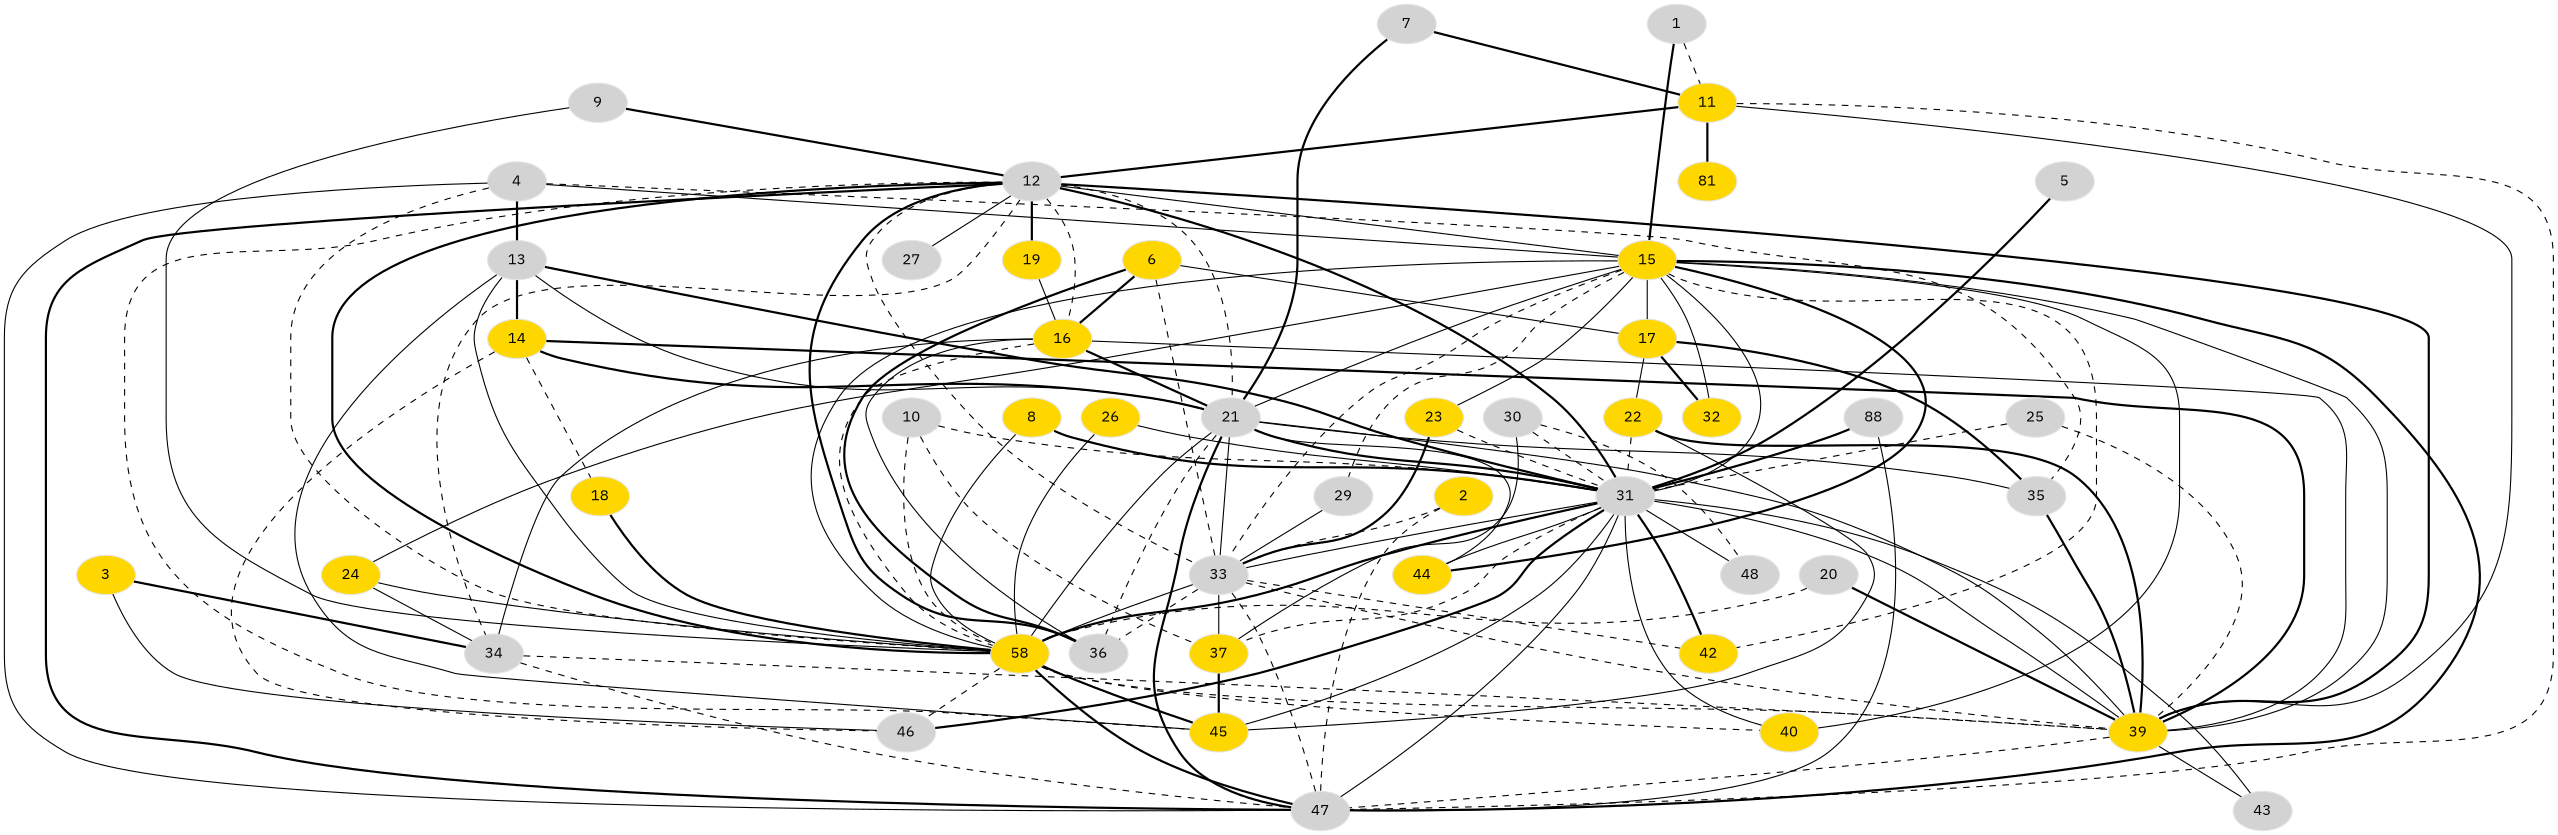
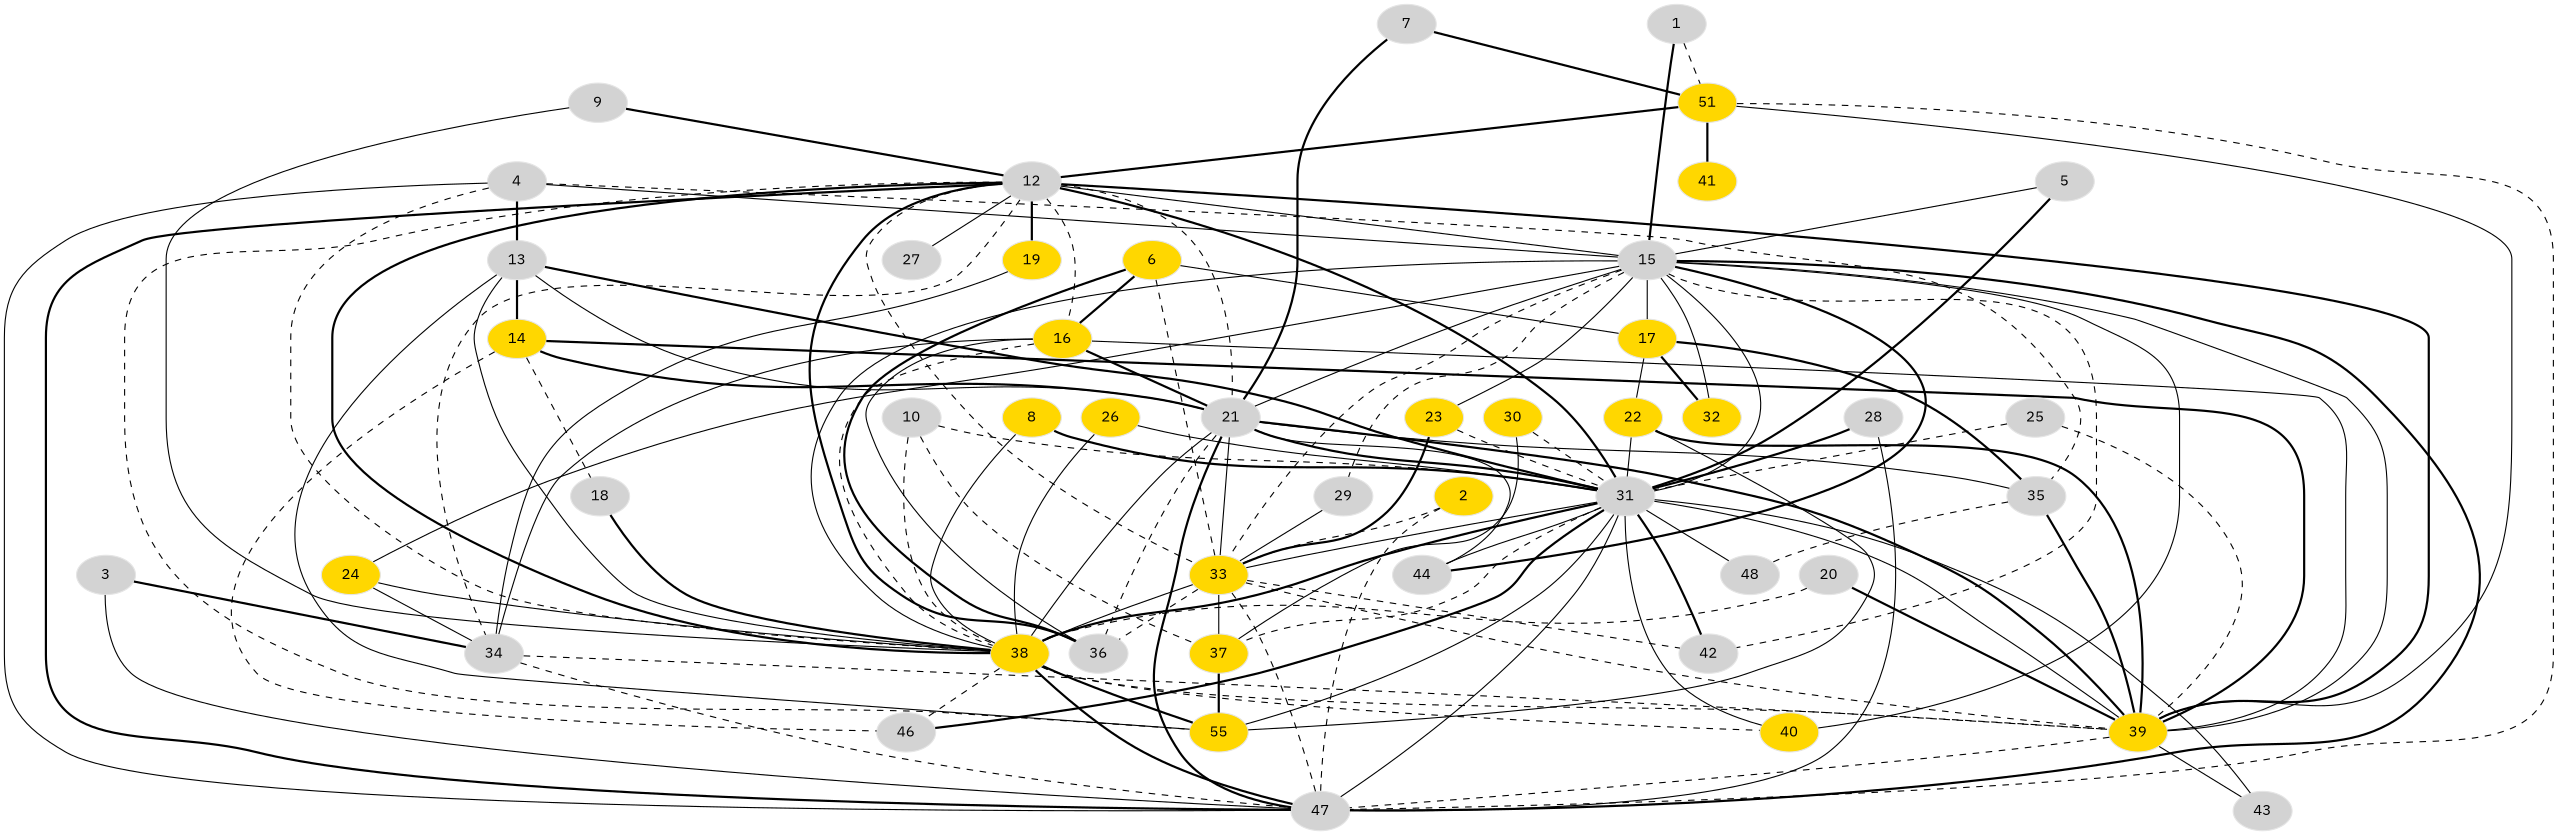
(1707, 103) -> (1707, 103)
(1707, 181) -> (1707, 181)
none -> (1856, 221)
(1647, 260) -> (1647, 260)
(1044, 290) -> (675, 364)
(1513, 418) -> (1513, 418)
(1873, 418) -> (1873, 418)
(1629, 457) -> (1629, 458)
(1649, 466) -> (1883, 528)
(1723, 489) -> (1723, 489)
(600, 496) -> (600, 496)
(106, 575) -> (106, 575)
(1219, 575) -> (1219, 575)
(1422, 575) -> (1422, 575)
(1020, 654) -> (1020, 654)
(1708, 654) -> (1708, 654)
(292, 697) -> (664, 766)
(1219, 732) -> (1219, 732)
